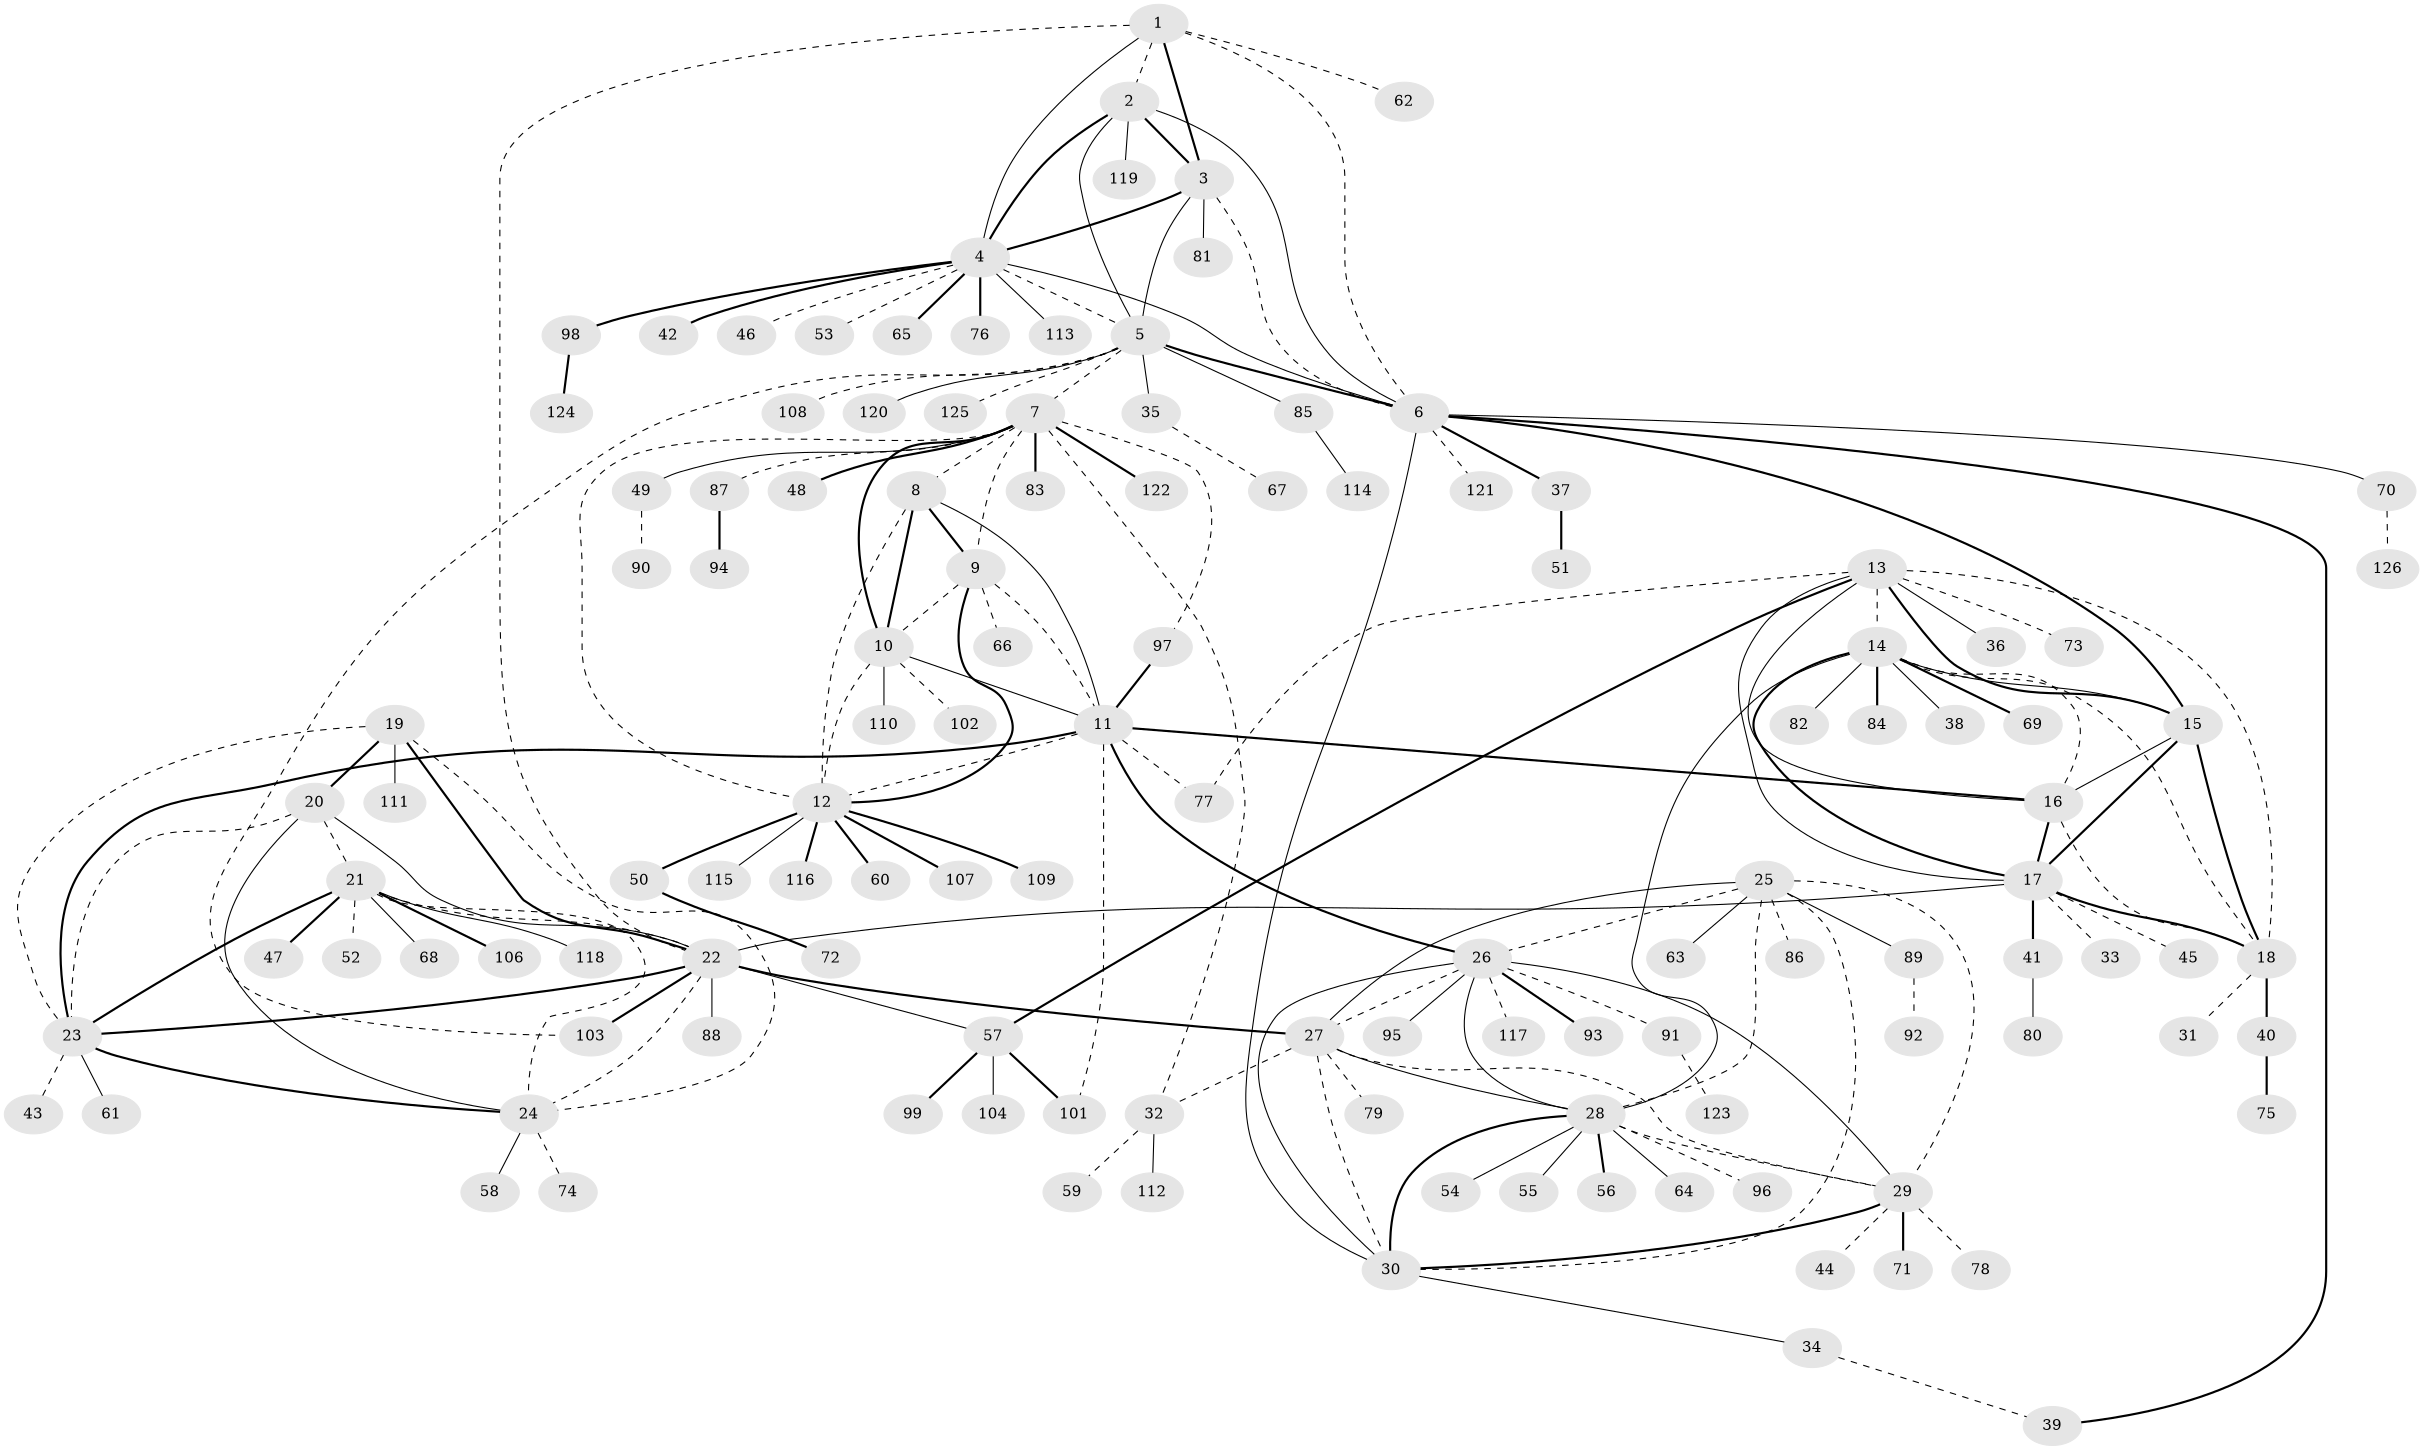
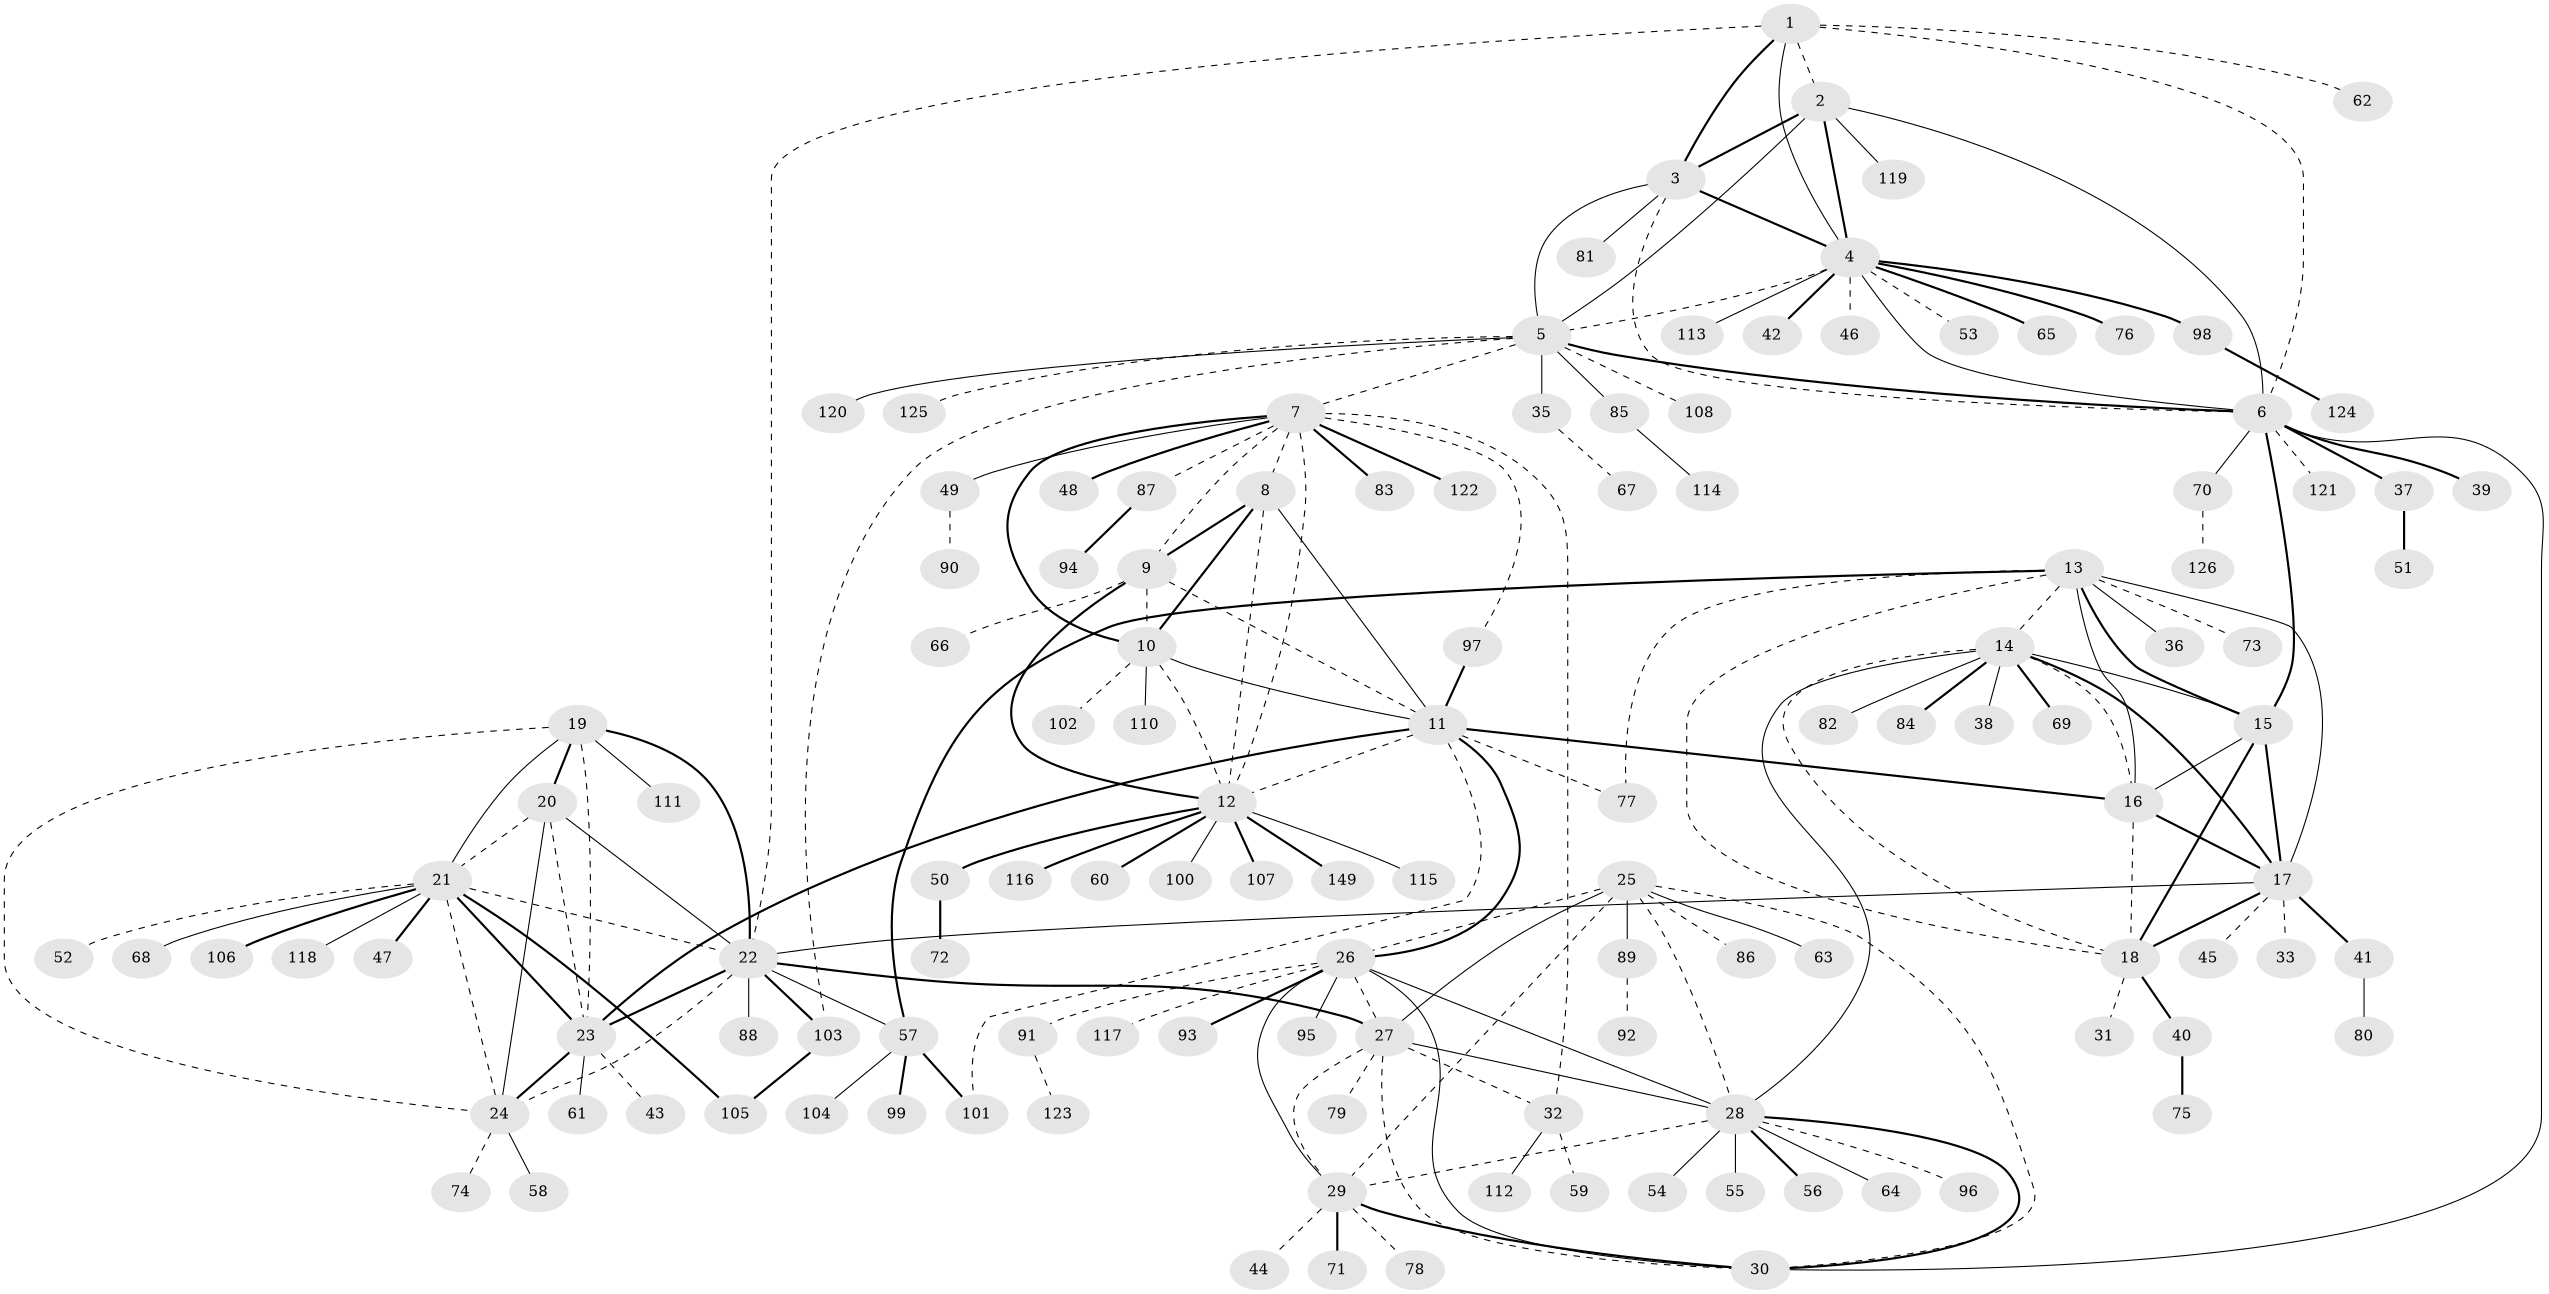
none -> (499, 795)
(1042, 881) -> (1343, 881)
none -> (1180, 881)
none -> (736, 1114)
(1812, 1348) -> none
